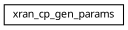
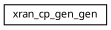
(64, 15) -> (55, 15)
